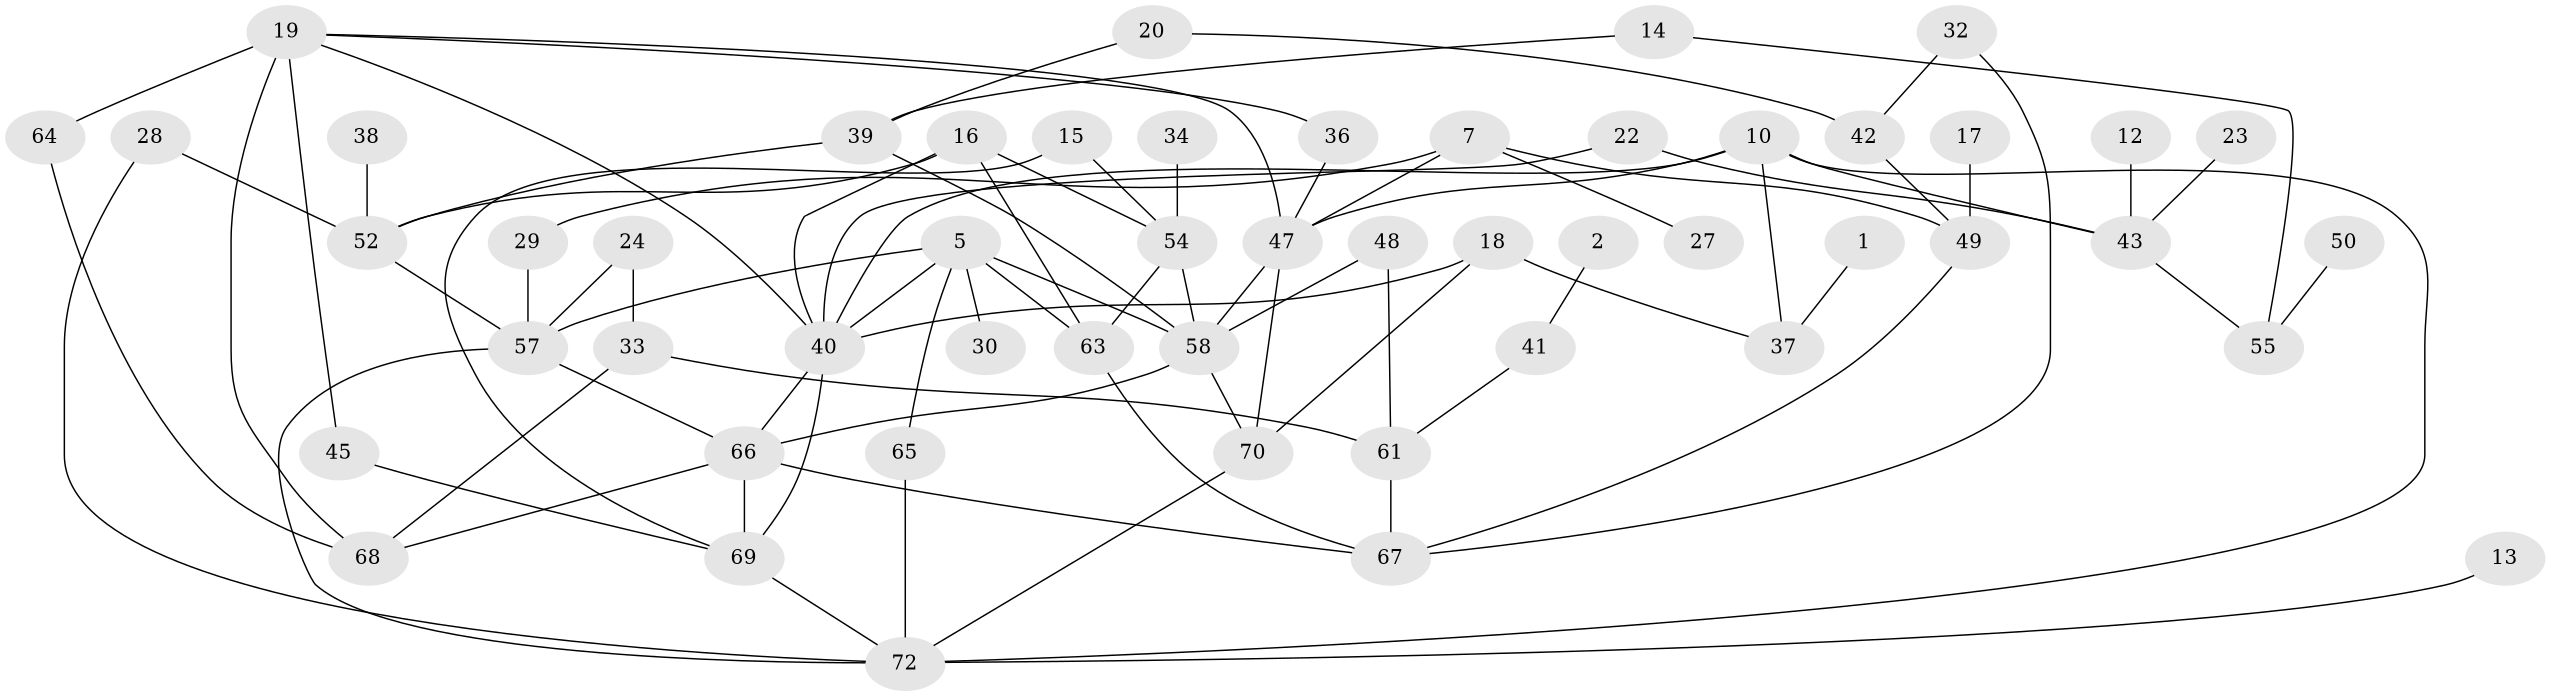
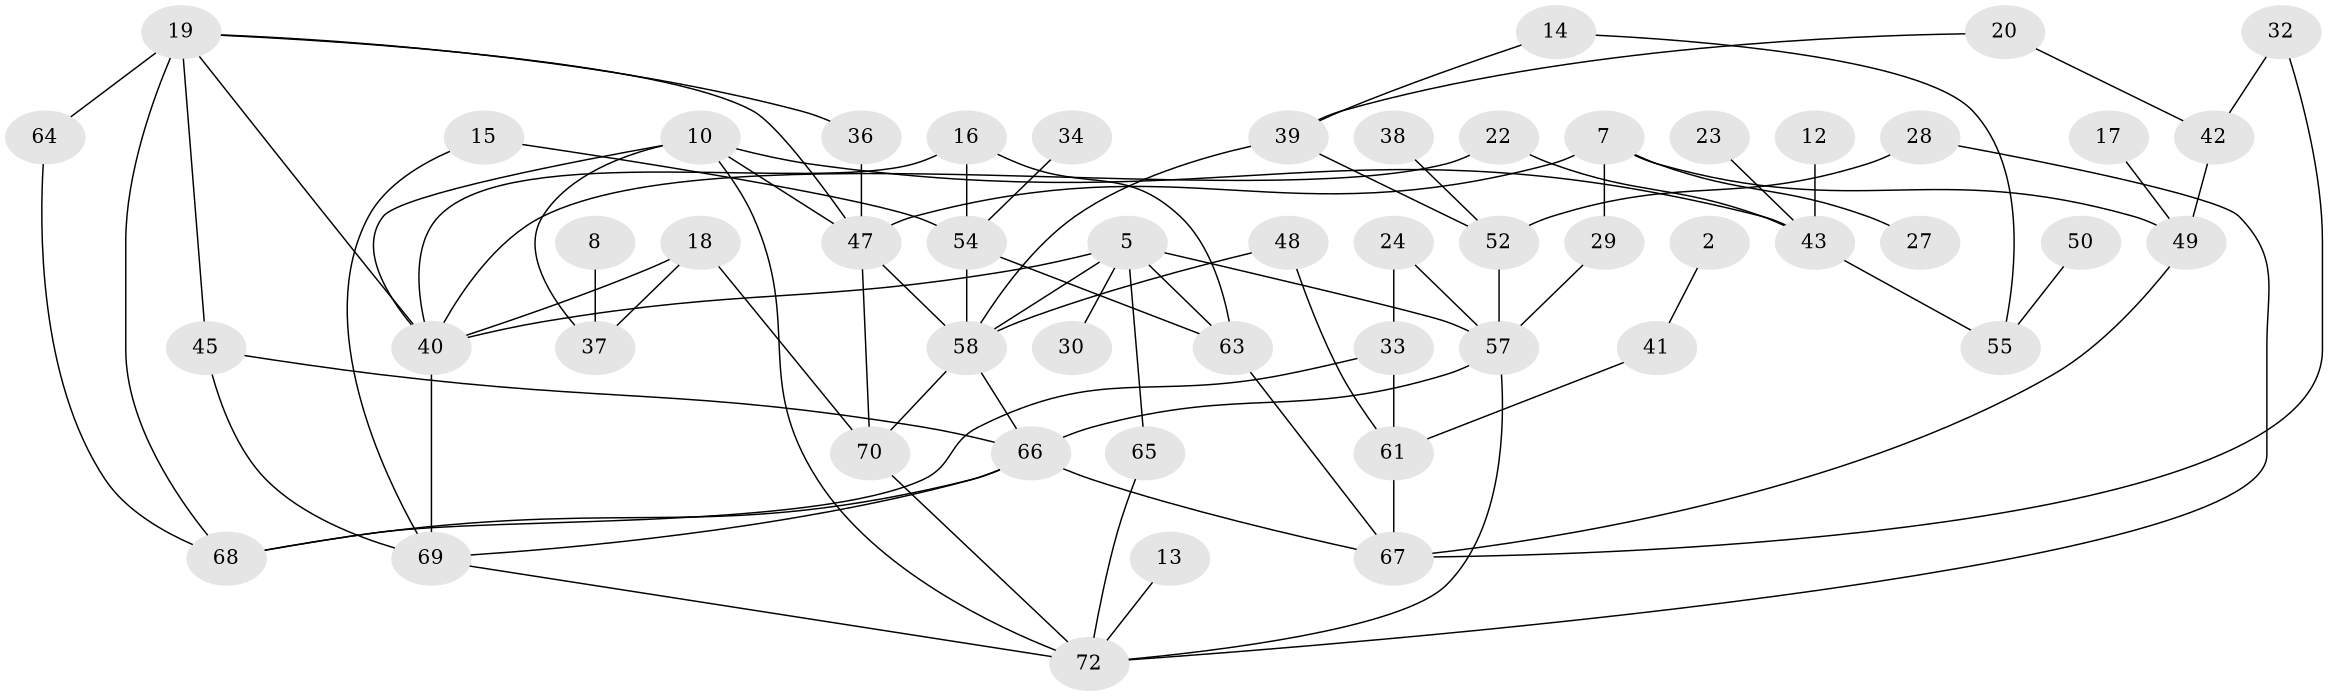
(627, 192) -> none
(1865, 243) -> (595, 243)
(785, 401) -> (620, 395)
